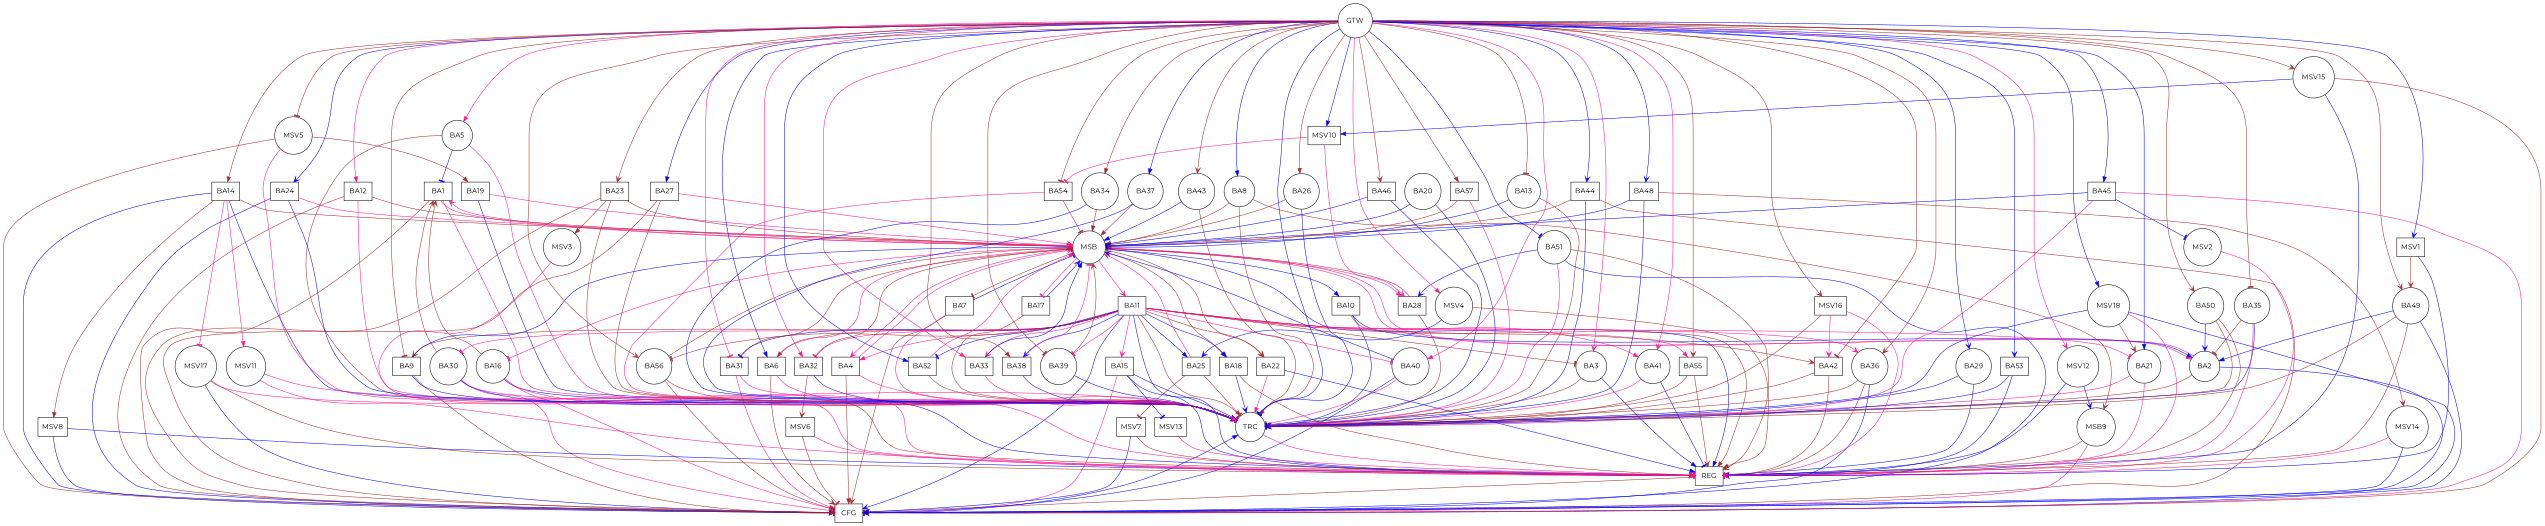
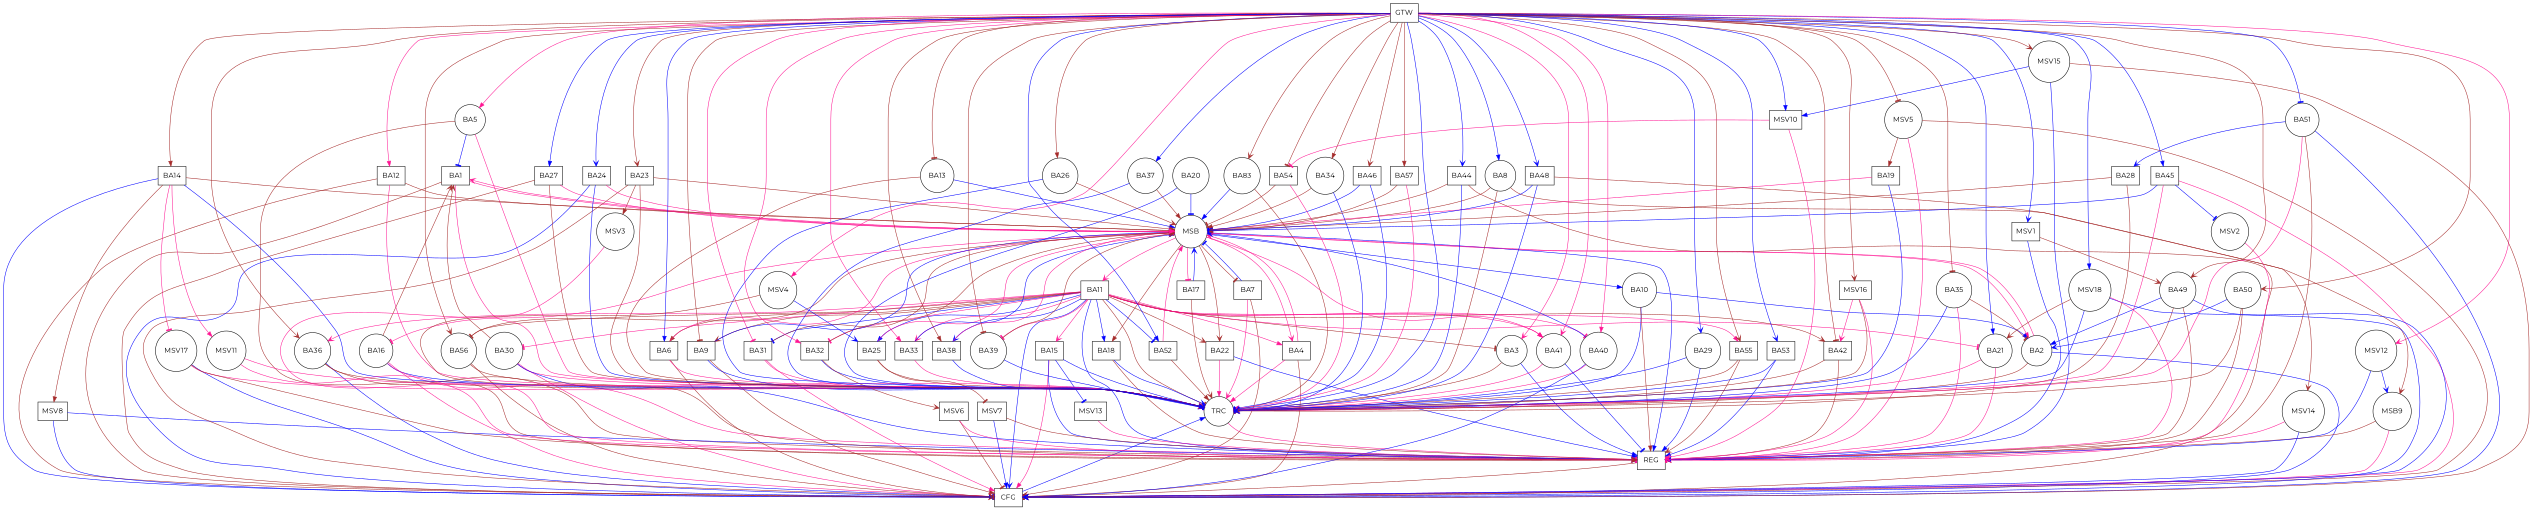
(1355, 21) -> (1404, 13)
(1197, 191) -> (1242, 176)
(1336, 242) -> (1812, 320)
(1254, 259) -> (1348, 308)
(1346, 306) -> (1639, 290)
